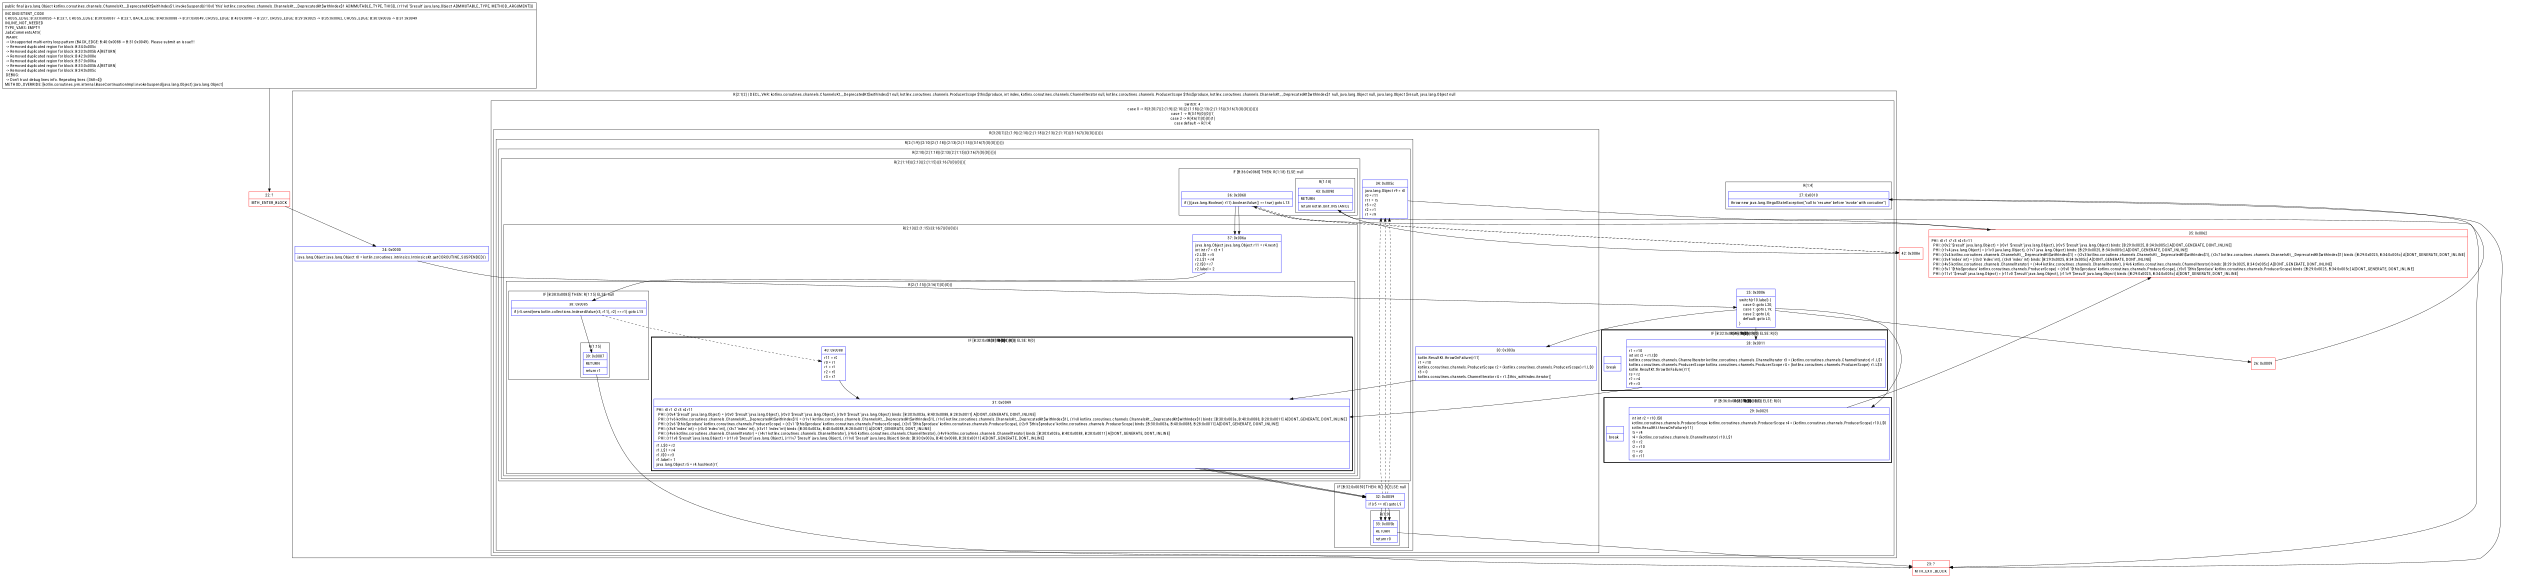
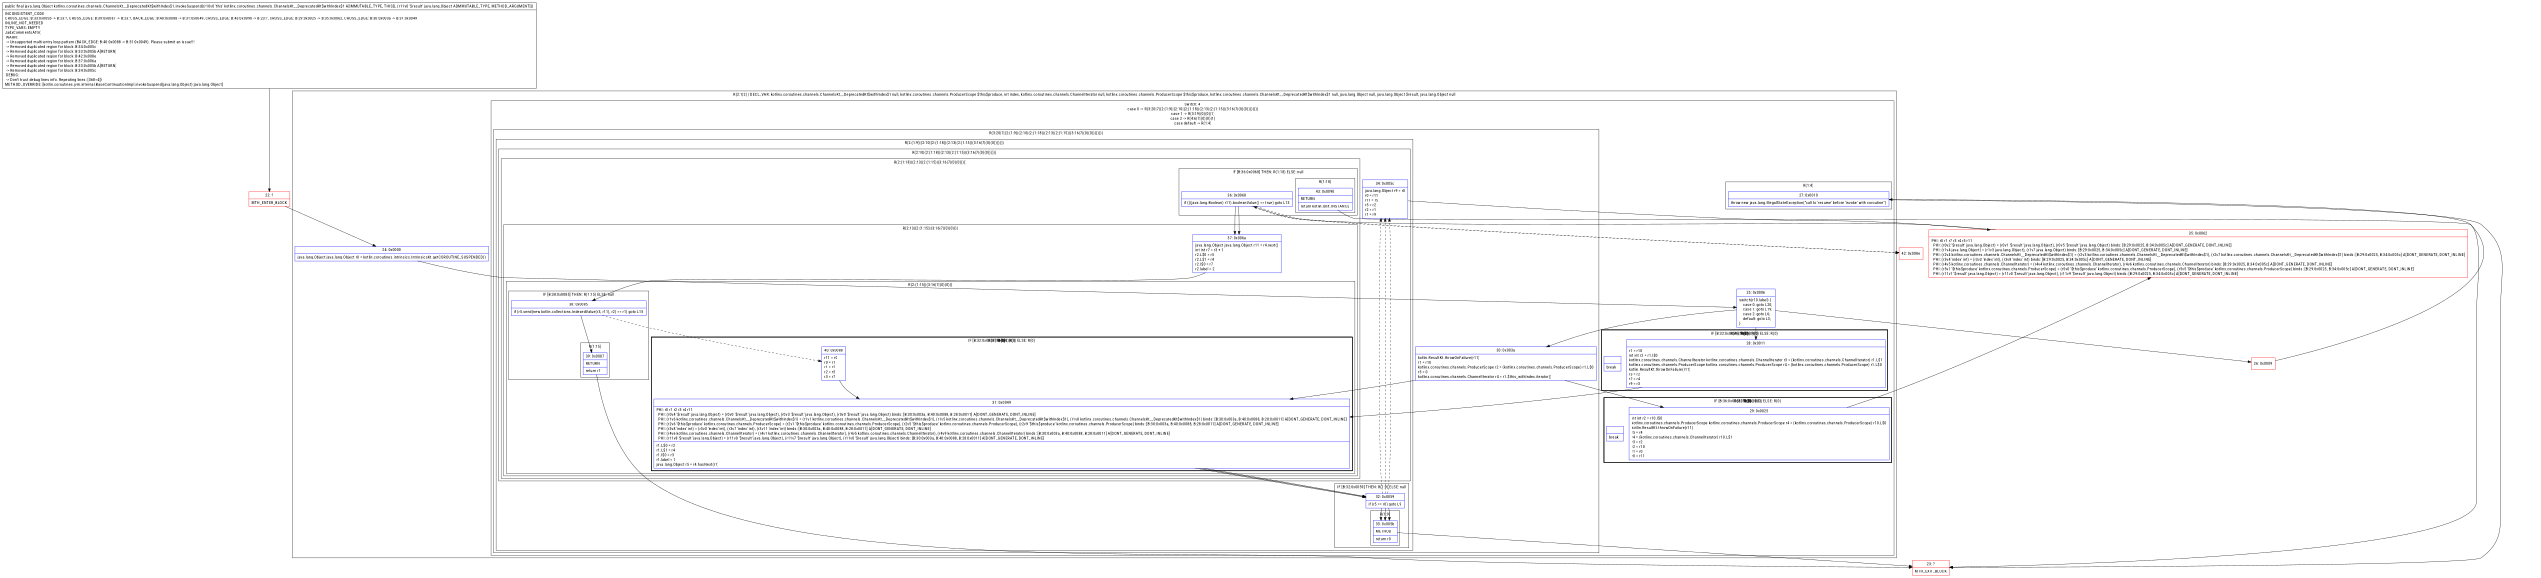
(1618, 248) -> none
(1881, 324) -> (1613, 394)
(1383, 531) -> (1384, 531)
